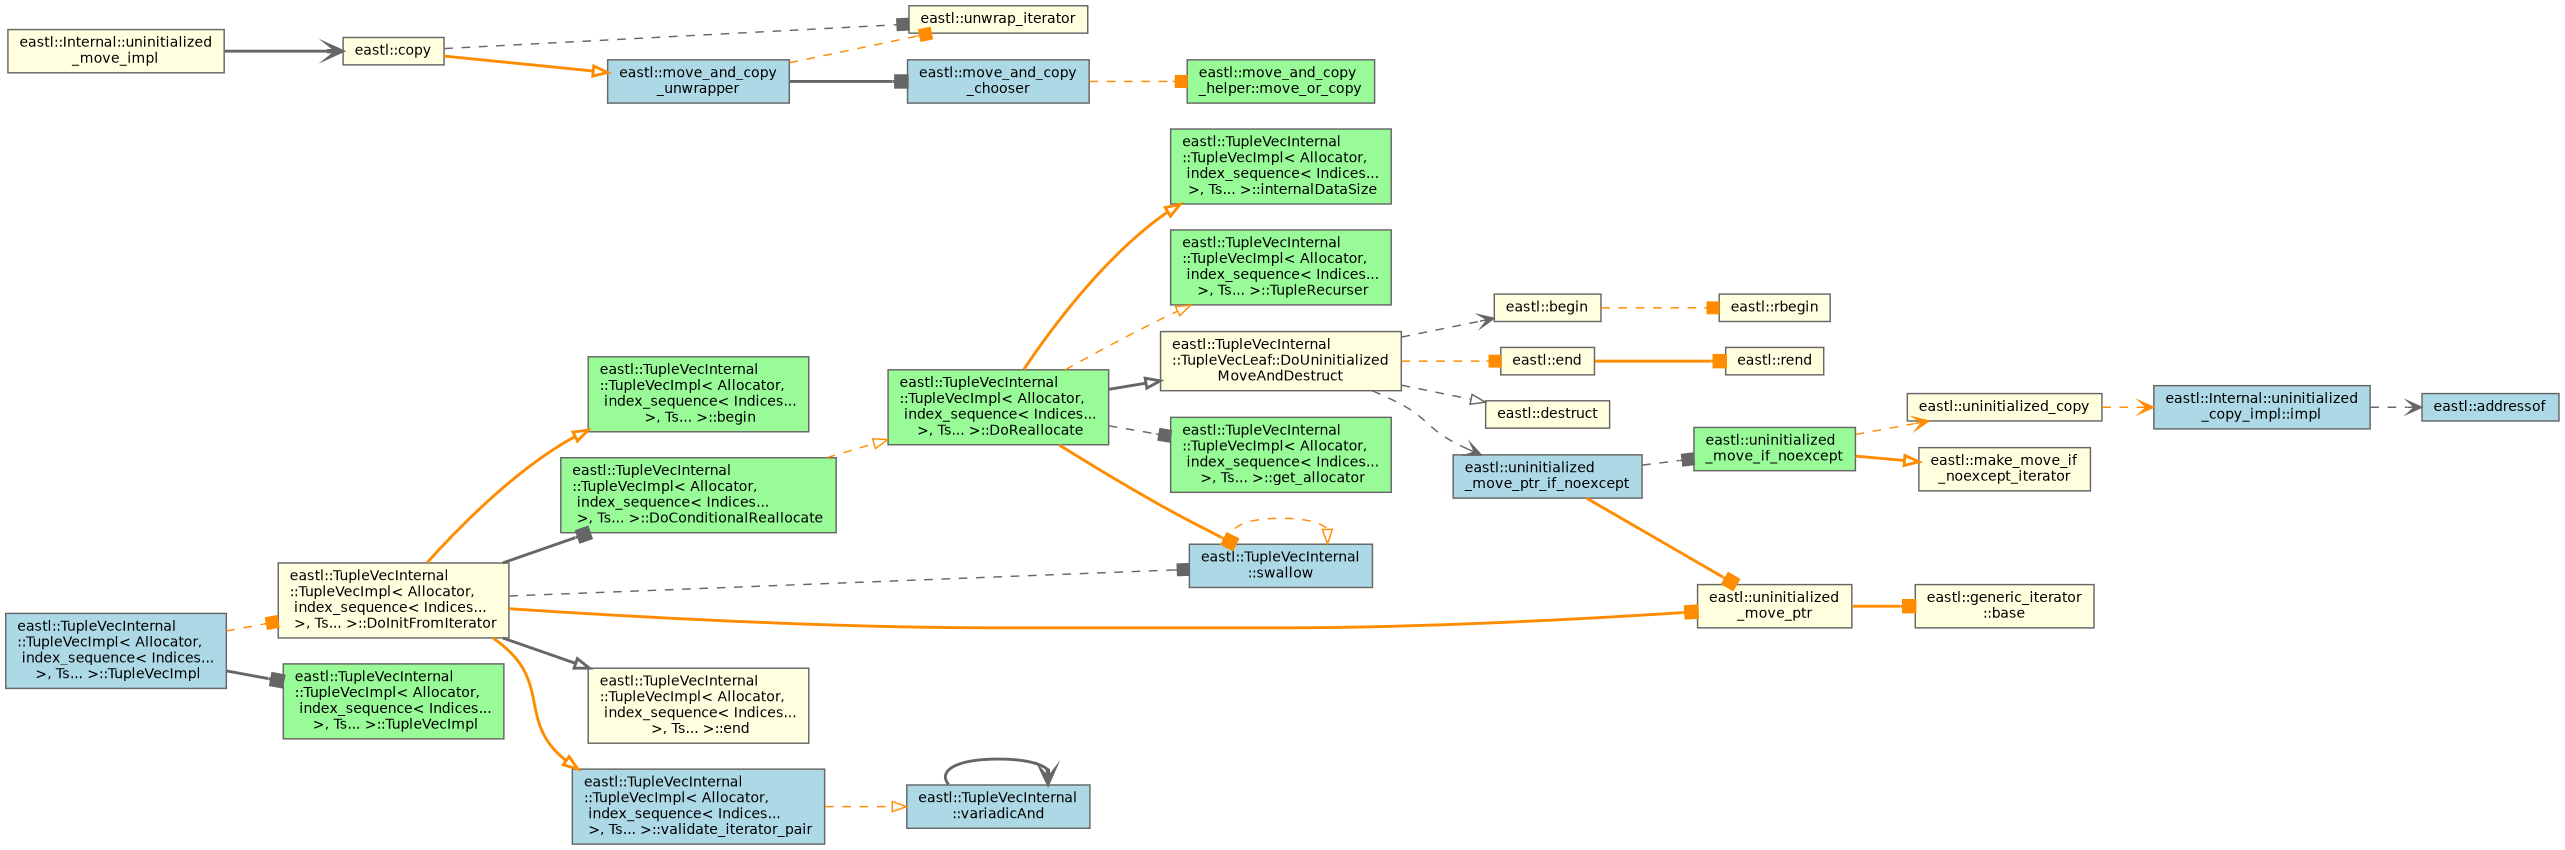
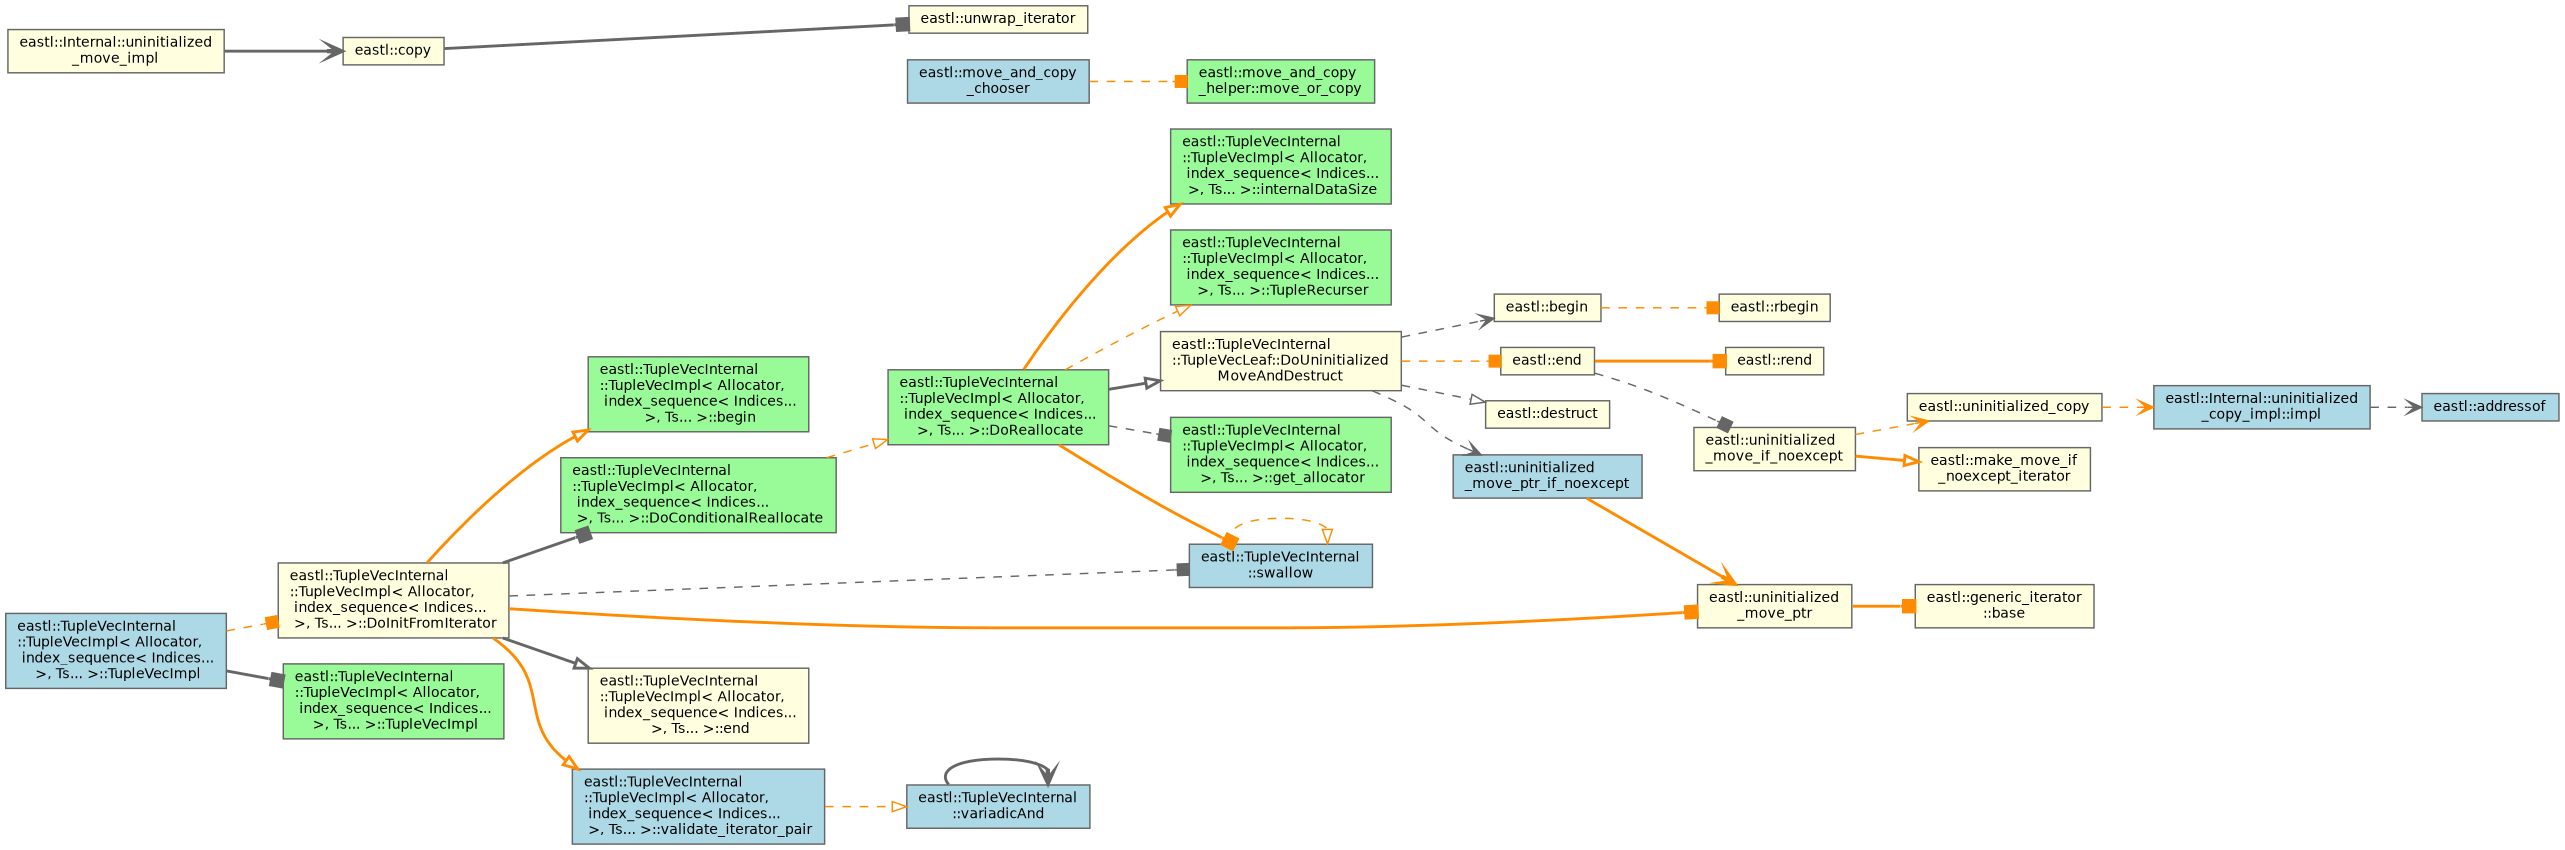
(669, 37) -> (669, 37)
(698, 81) -> none
(1775, 449) -> (1775, 449)
(1661, 463) -> (1657, 394)
(1655, 538) -> (1655, 538)
